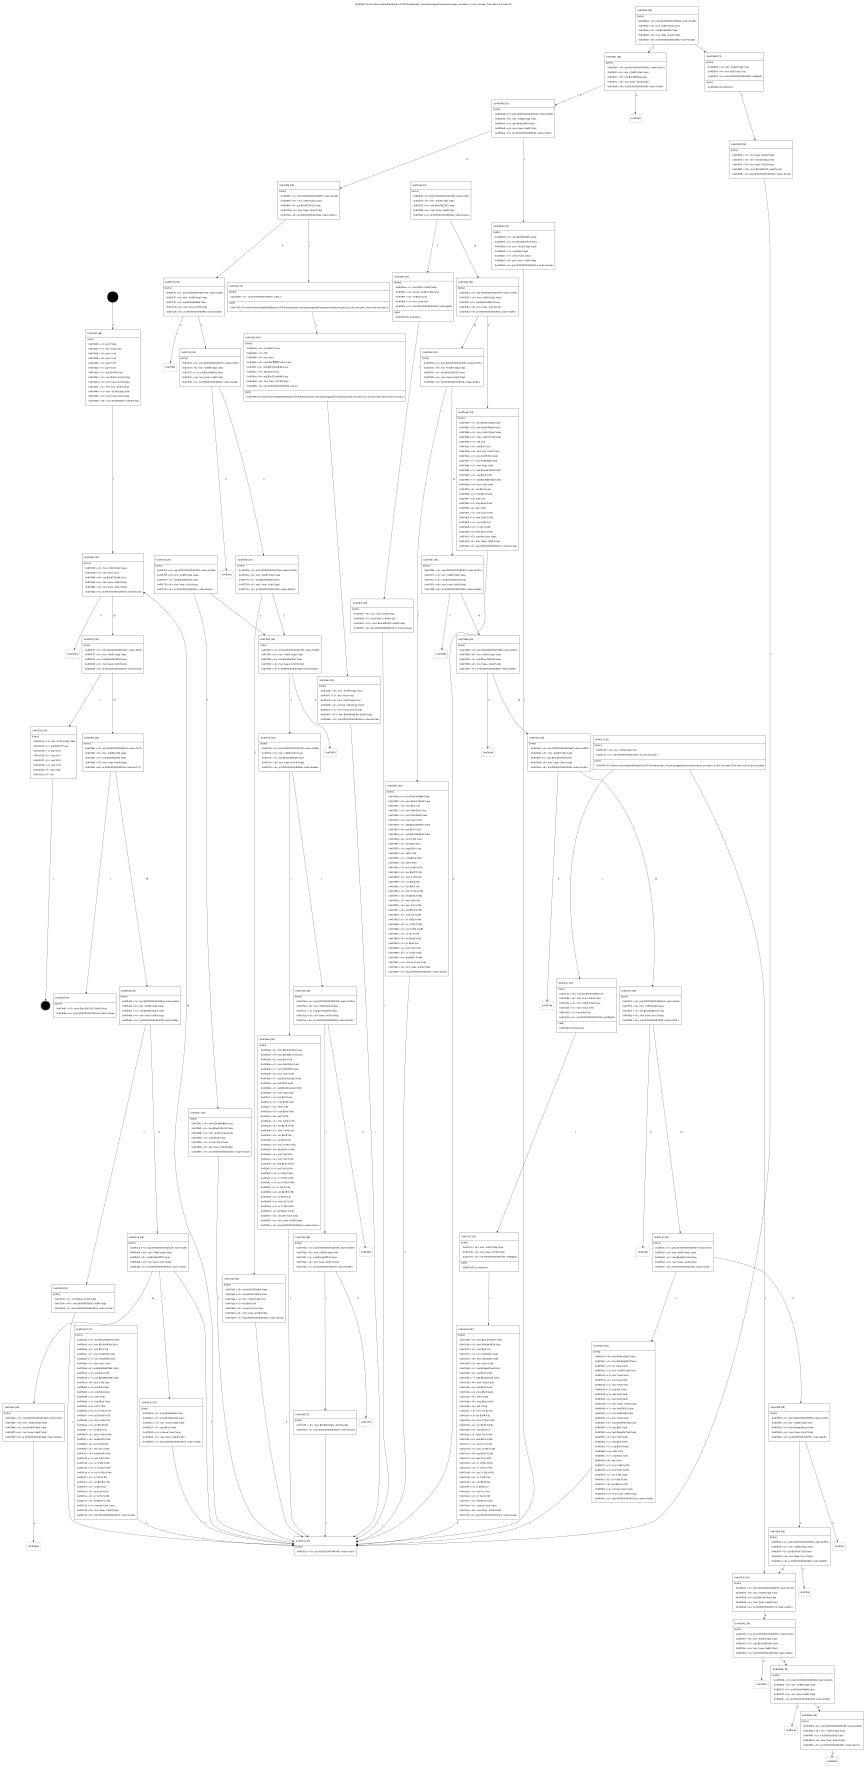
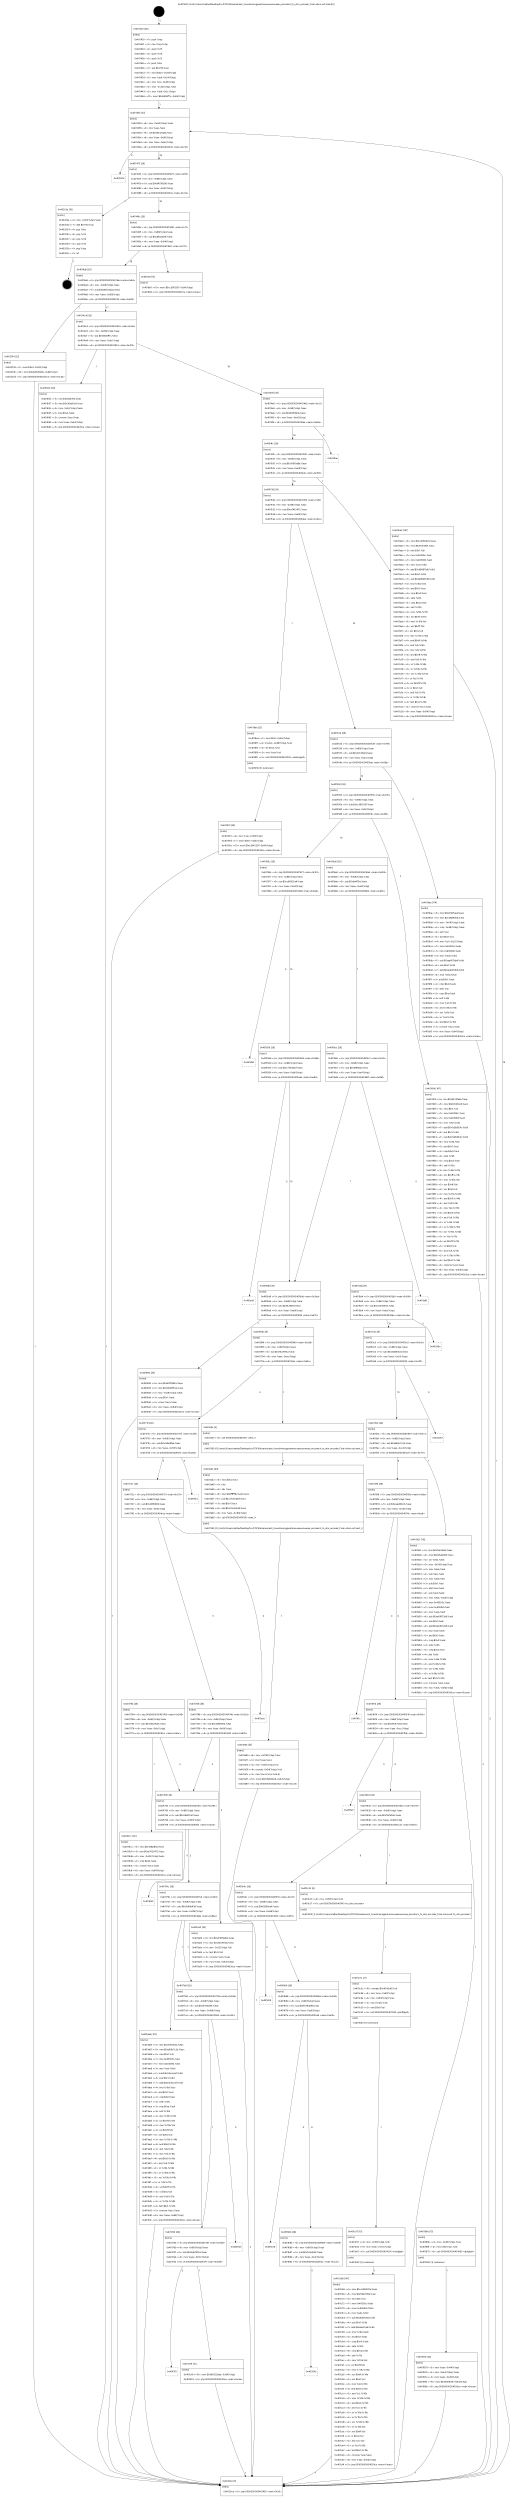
(699, 48) -> none
none -> (293, 458)
(505, 706) -> (289, 1181)
(764, 1164) -> (387, 1856)
(206, 1526) -> none
